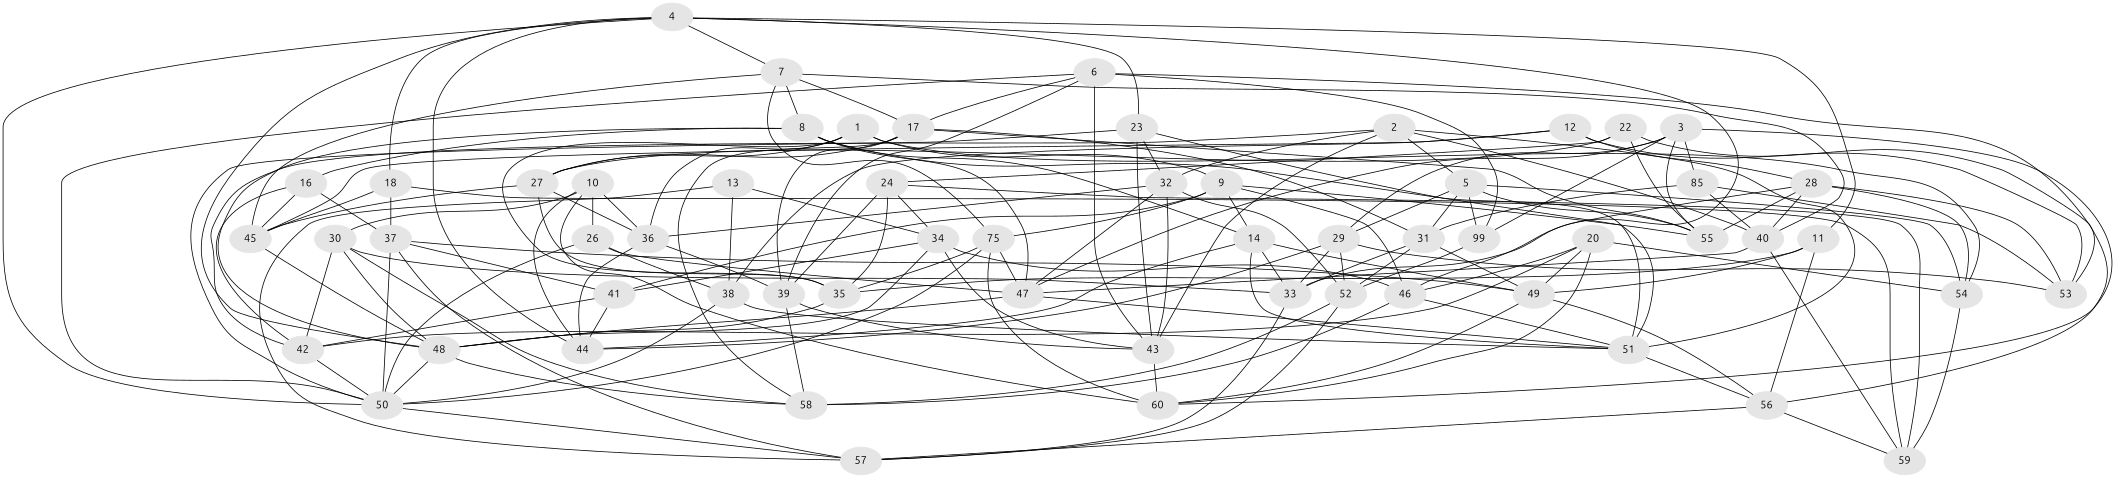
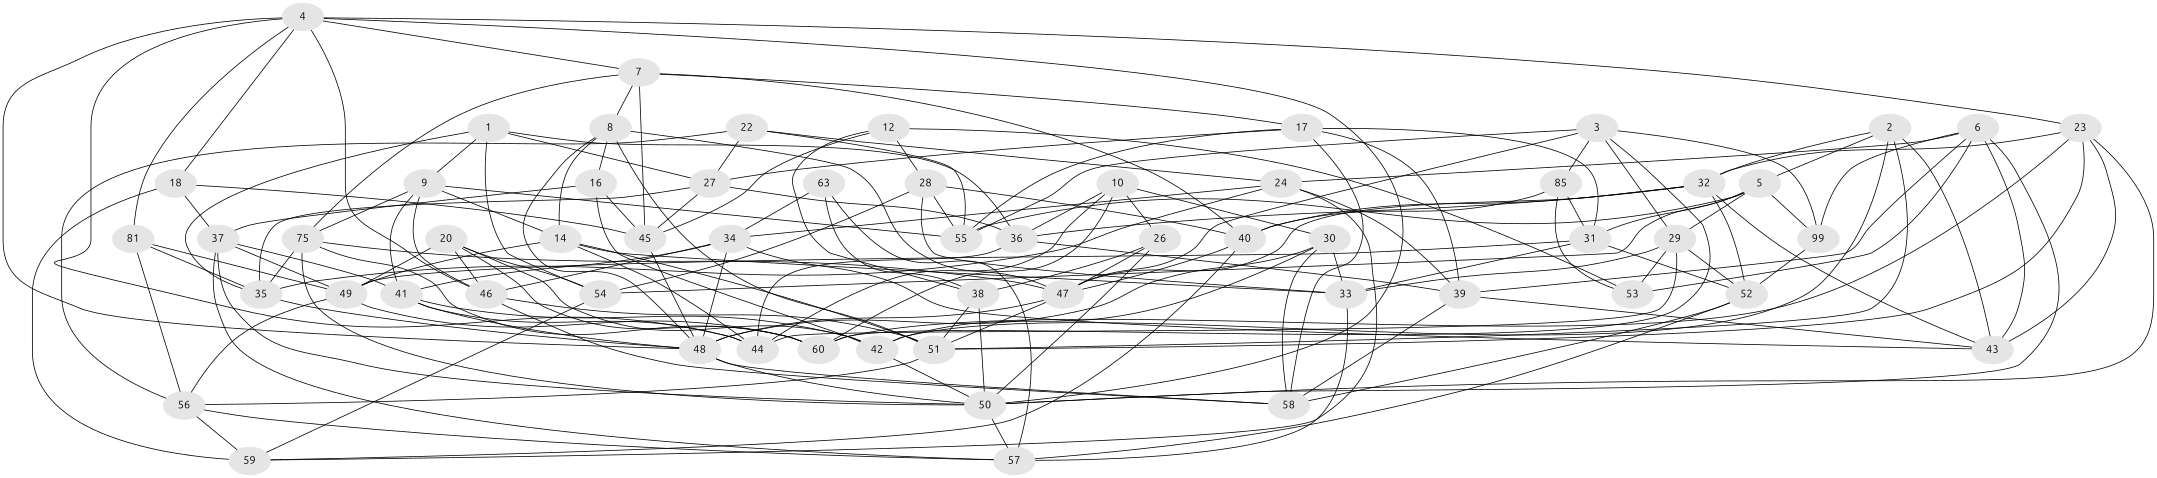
(1002, 97) -> (1631, 162)
(1582, 176) -> (1472, 203)
(733, 183) -> (824, 183)
(1968, 208) -> none
(1818, 239) -> (133, 239)
none -> (548, 332)
(1156, 383) -> (1315, 323)
